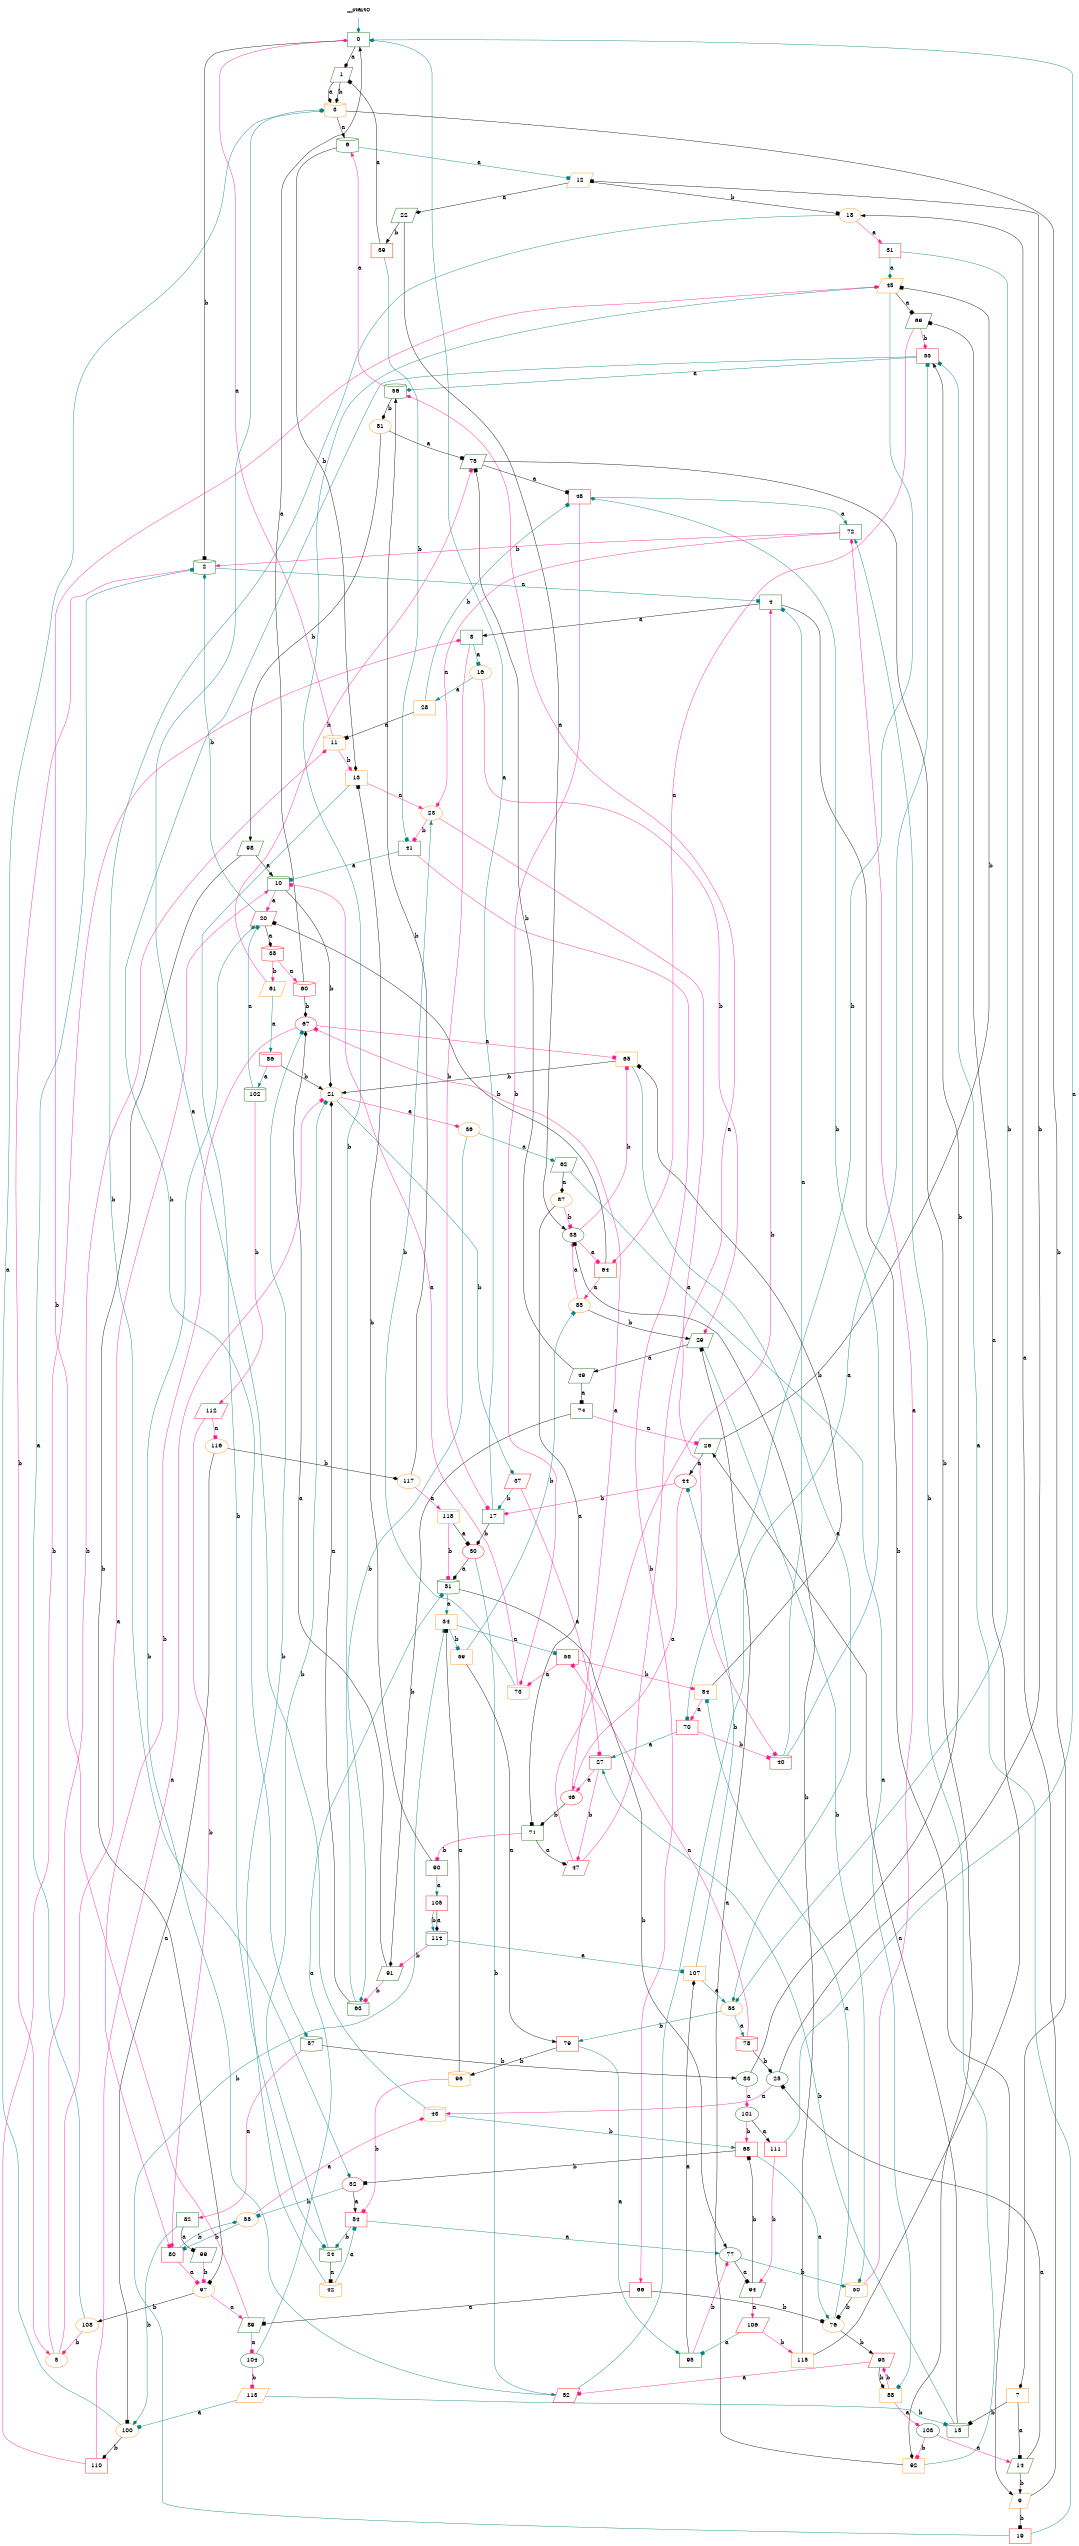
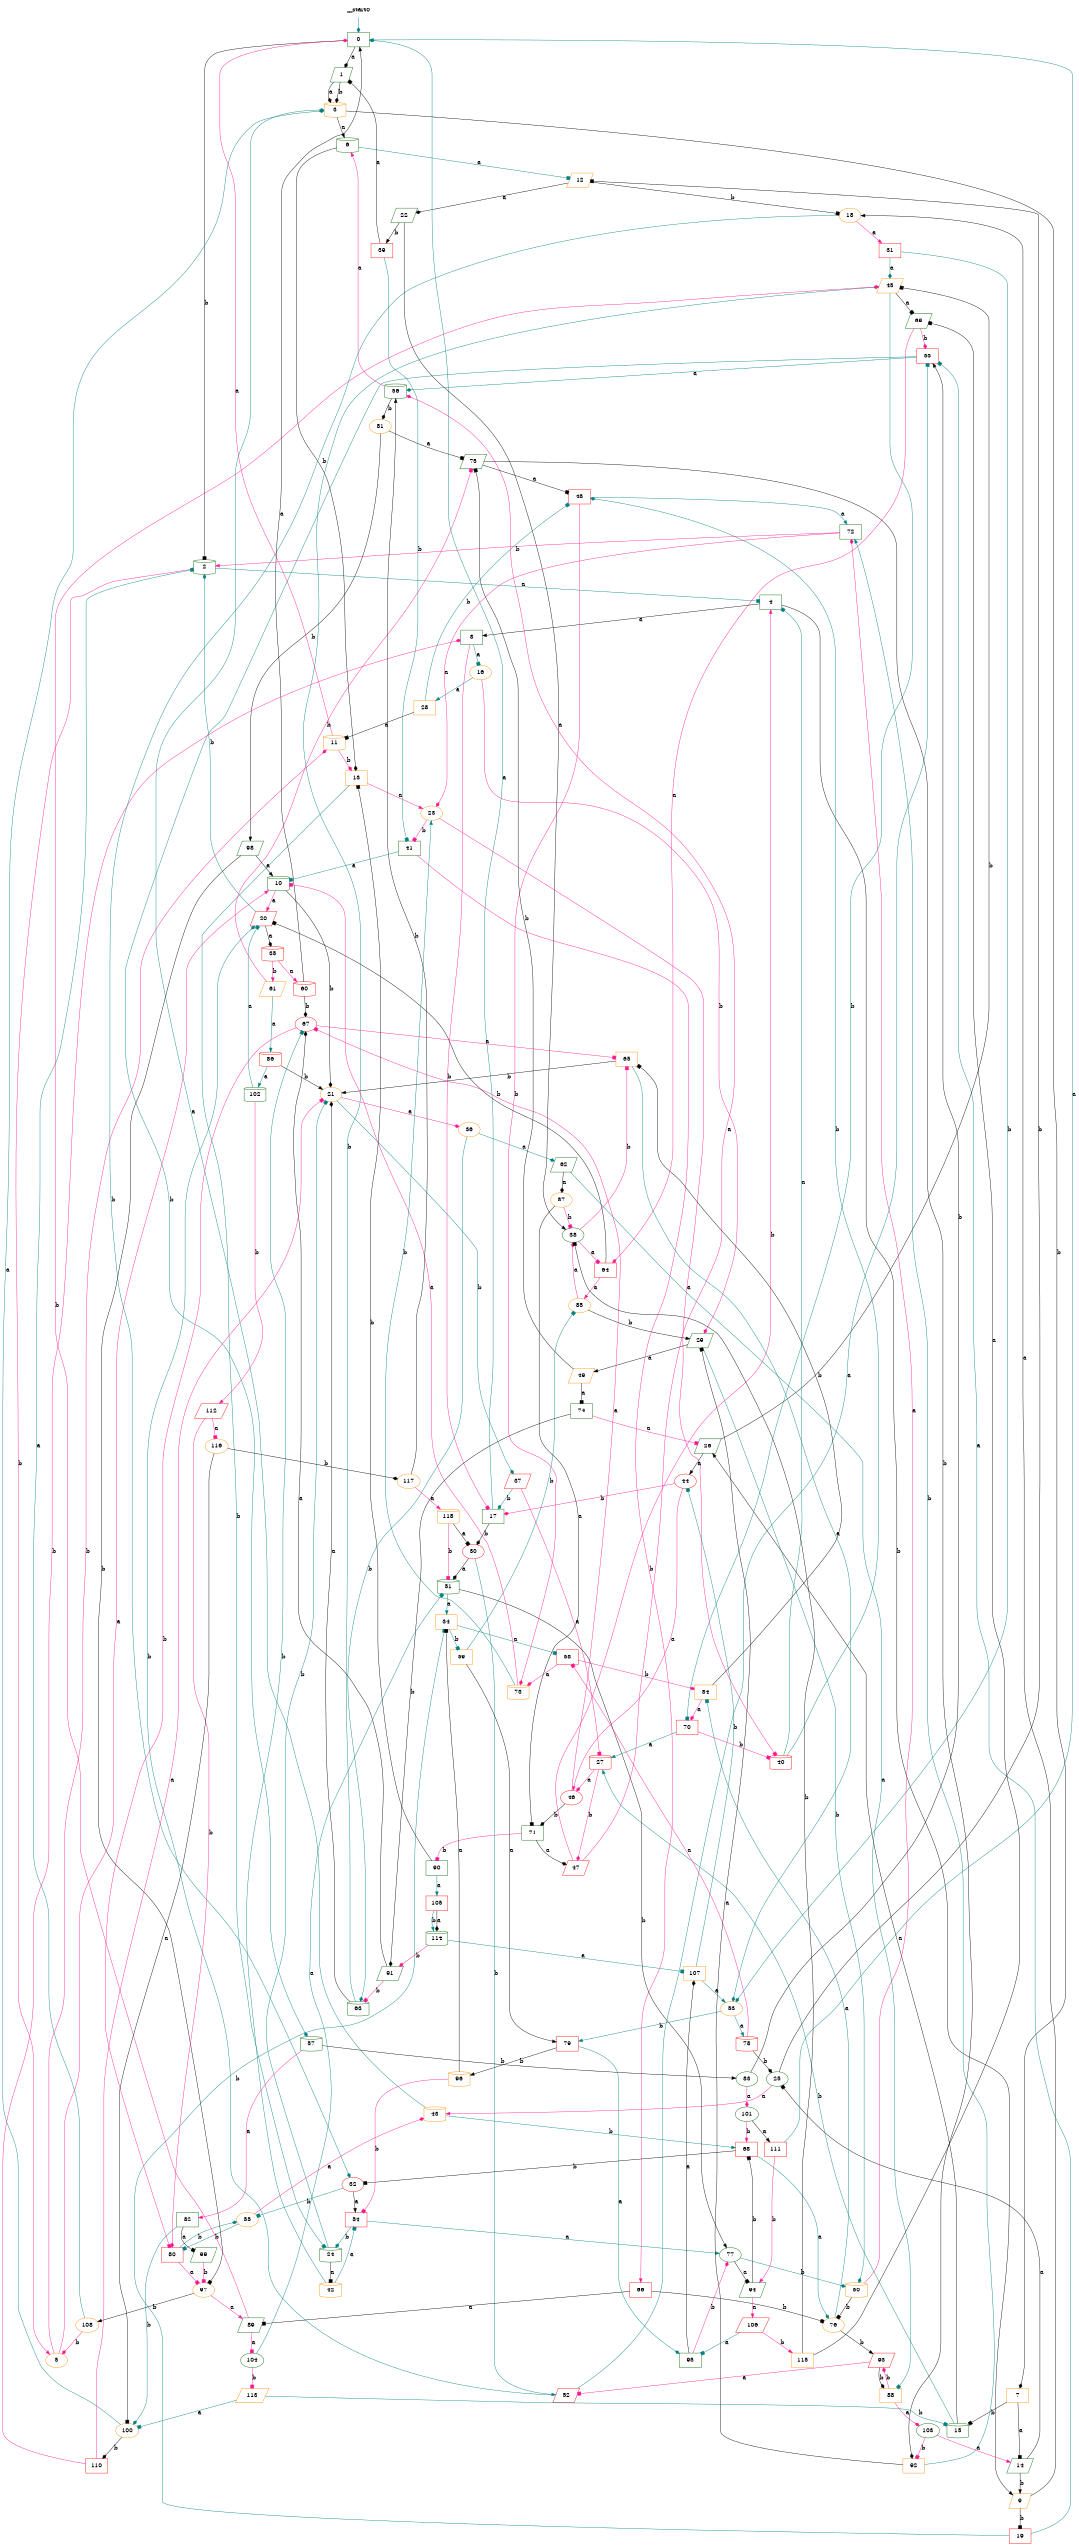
(582, 1376) -> (582, 1376)
